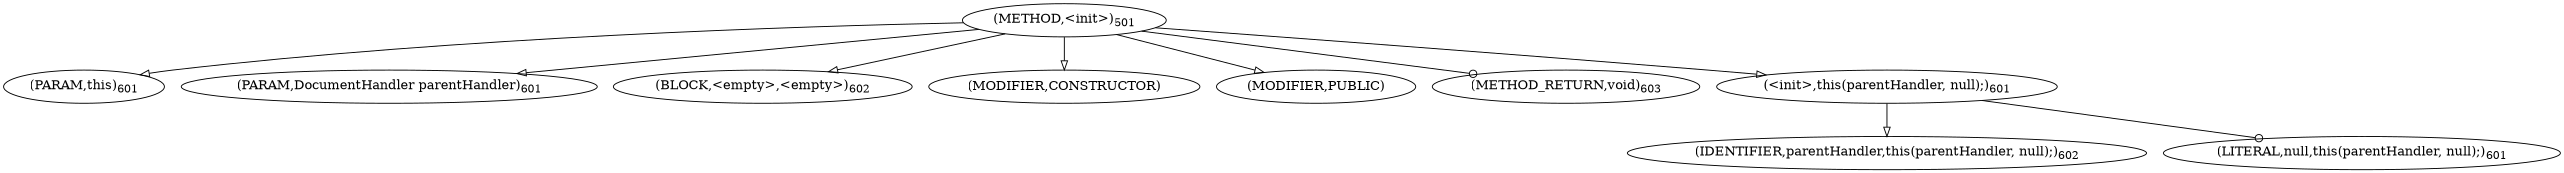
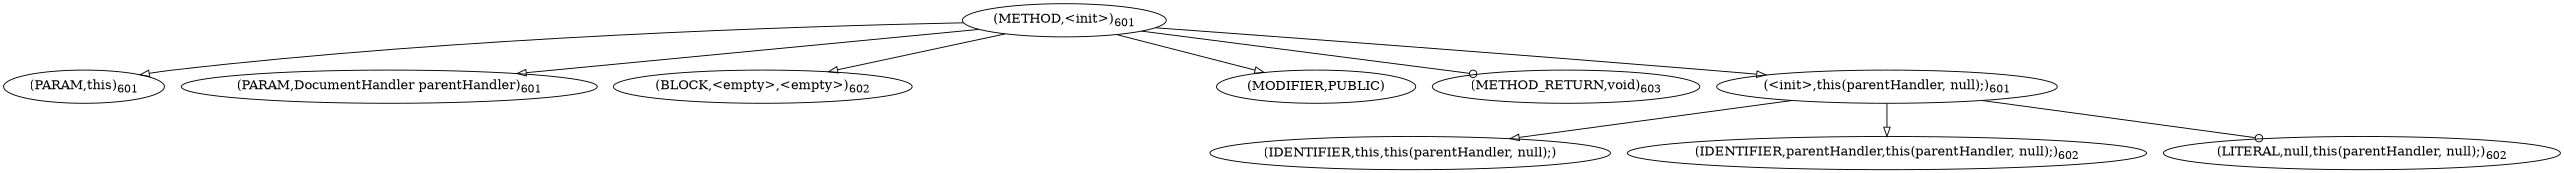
(1125, 19) -> (1125, 19)
(1064, 87) -> none
(2497, 152) -> (2497, 152)
none -> (1410, 153)
